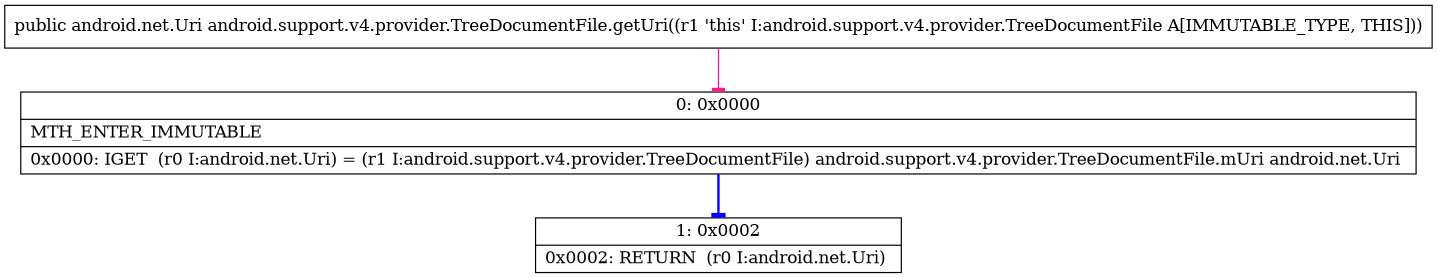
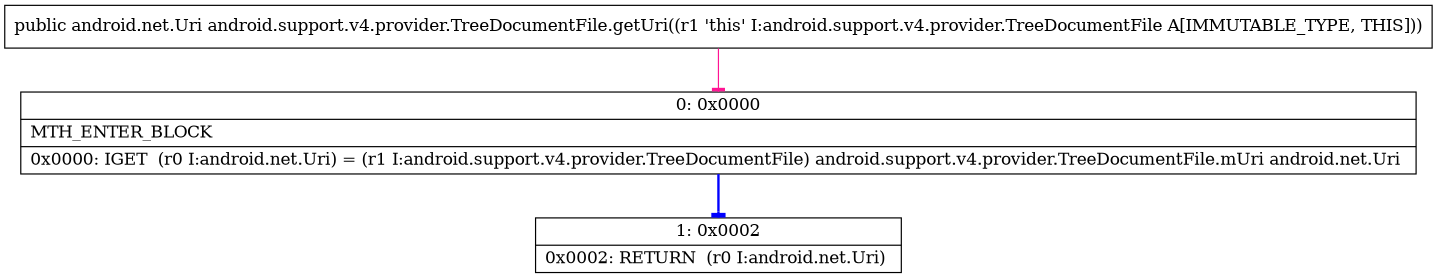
(147, 132) -> (122, 132)
